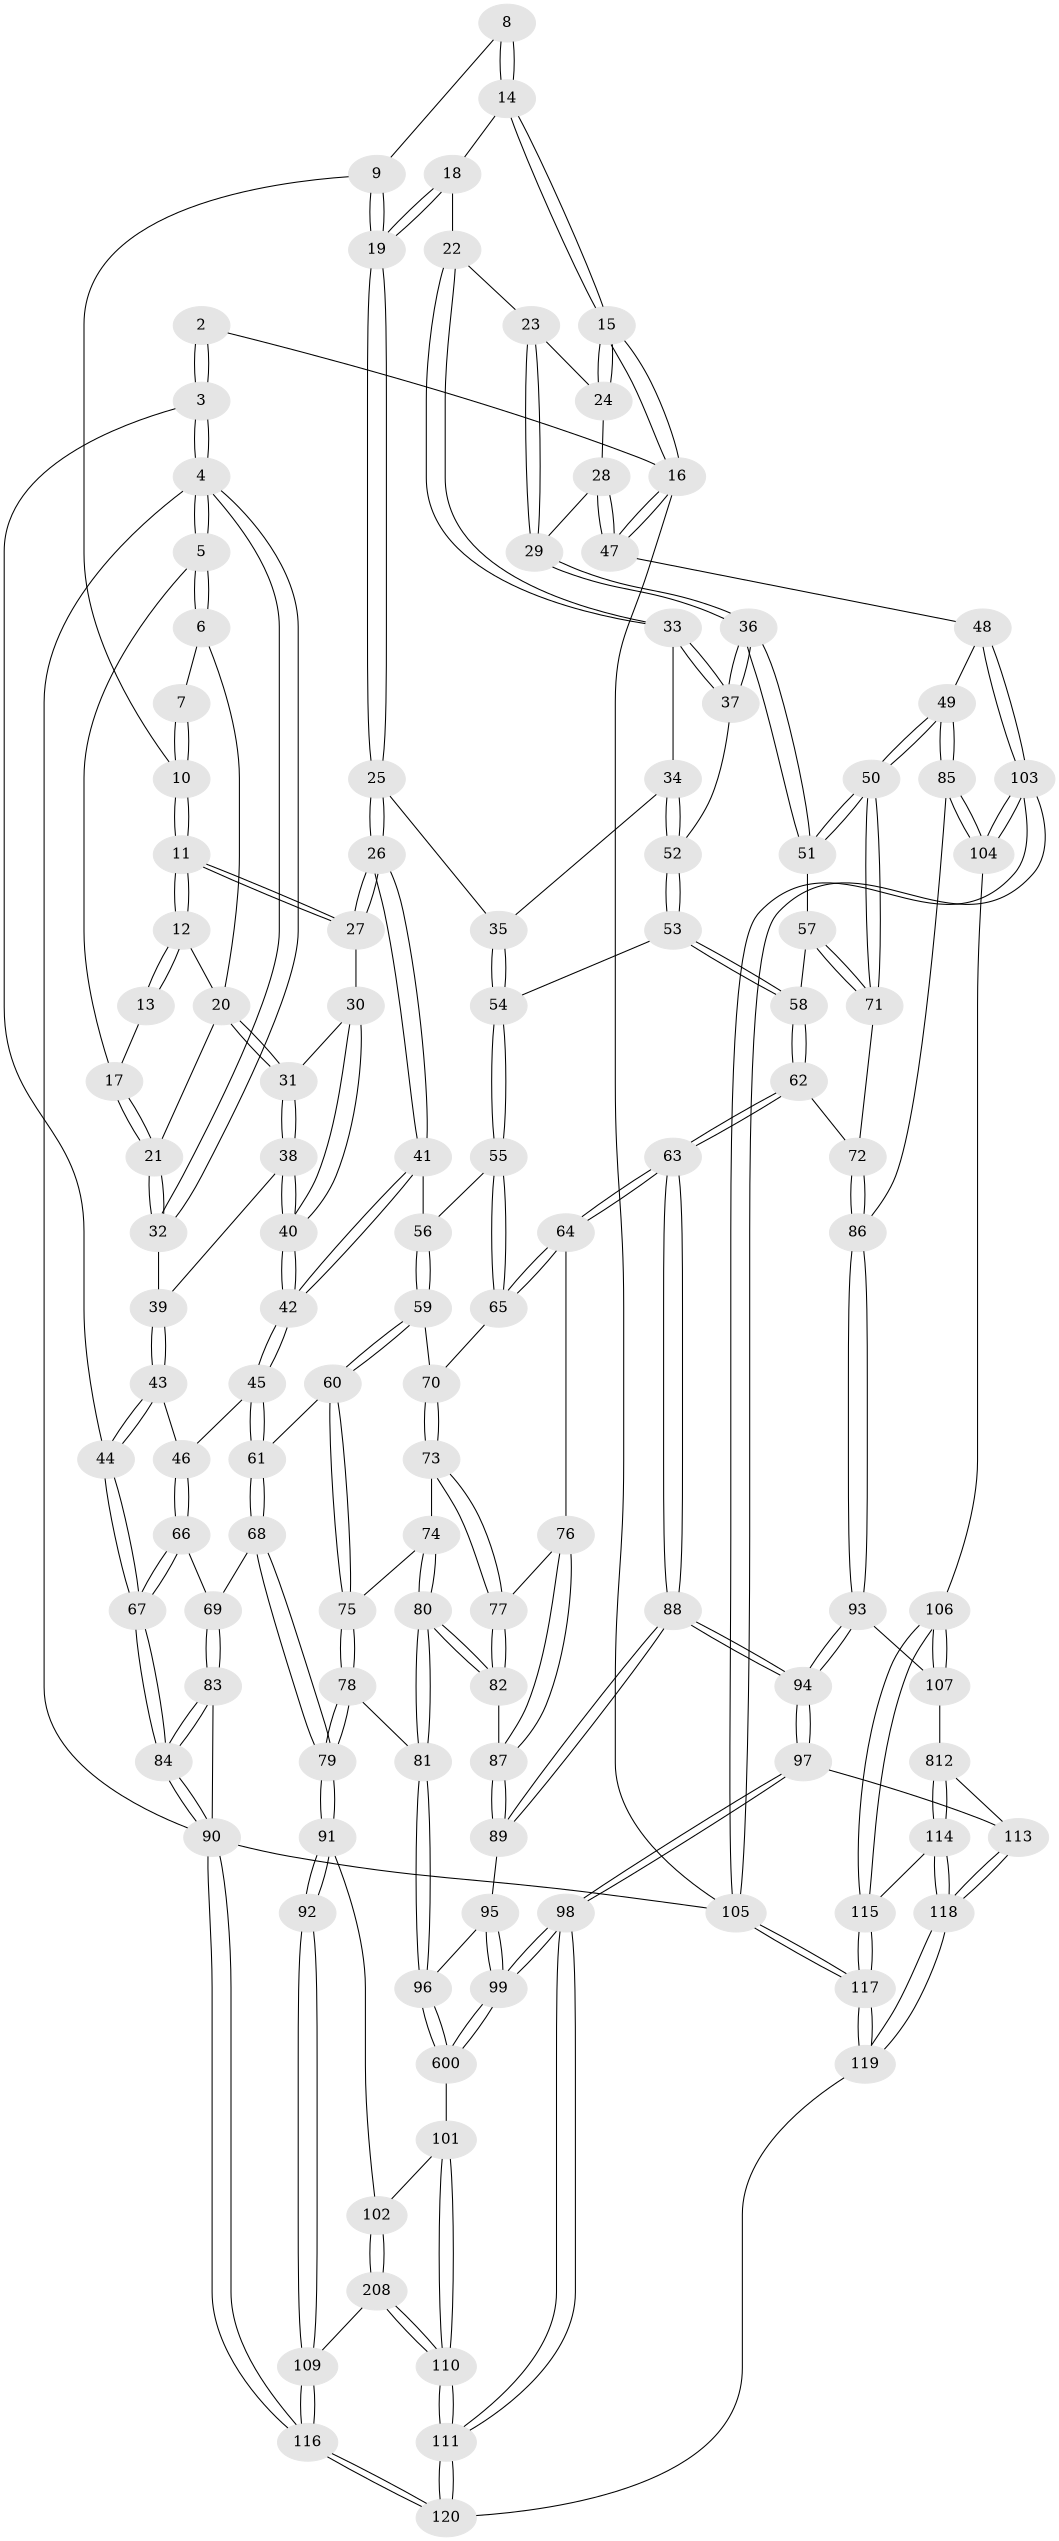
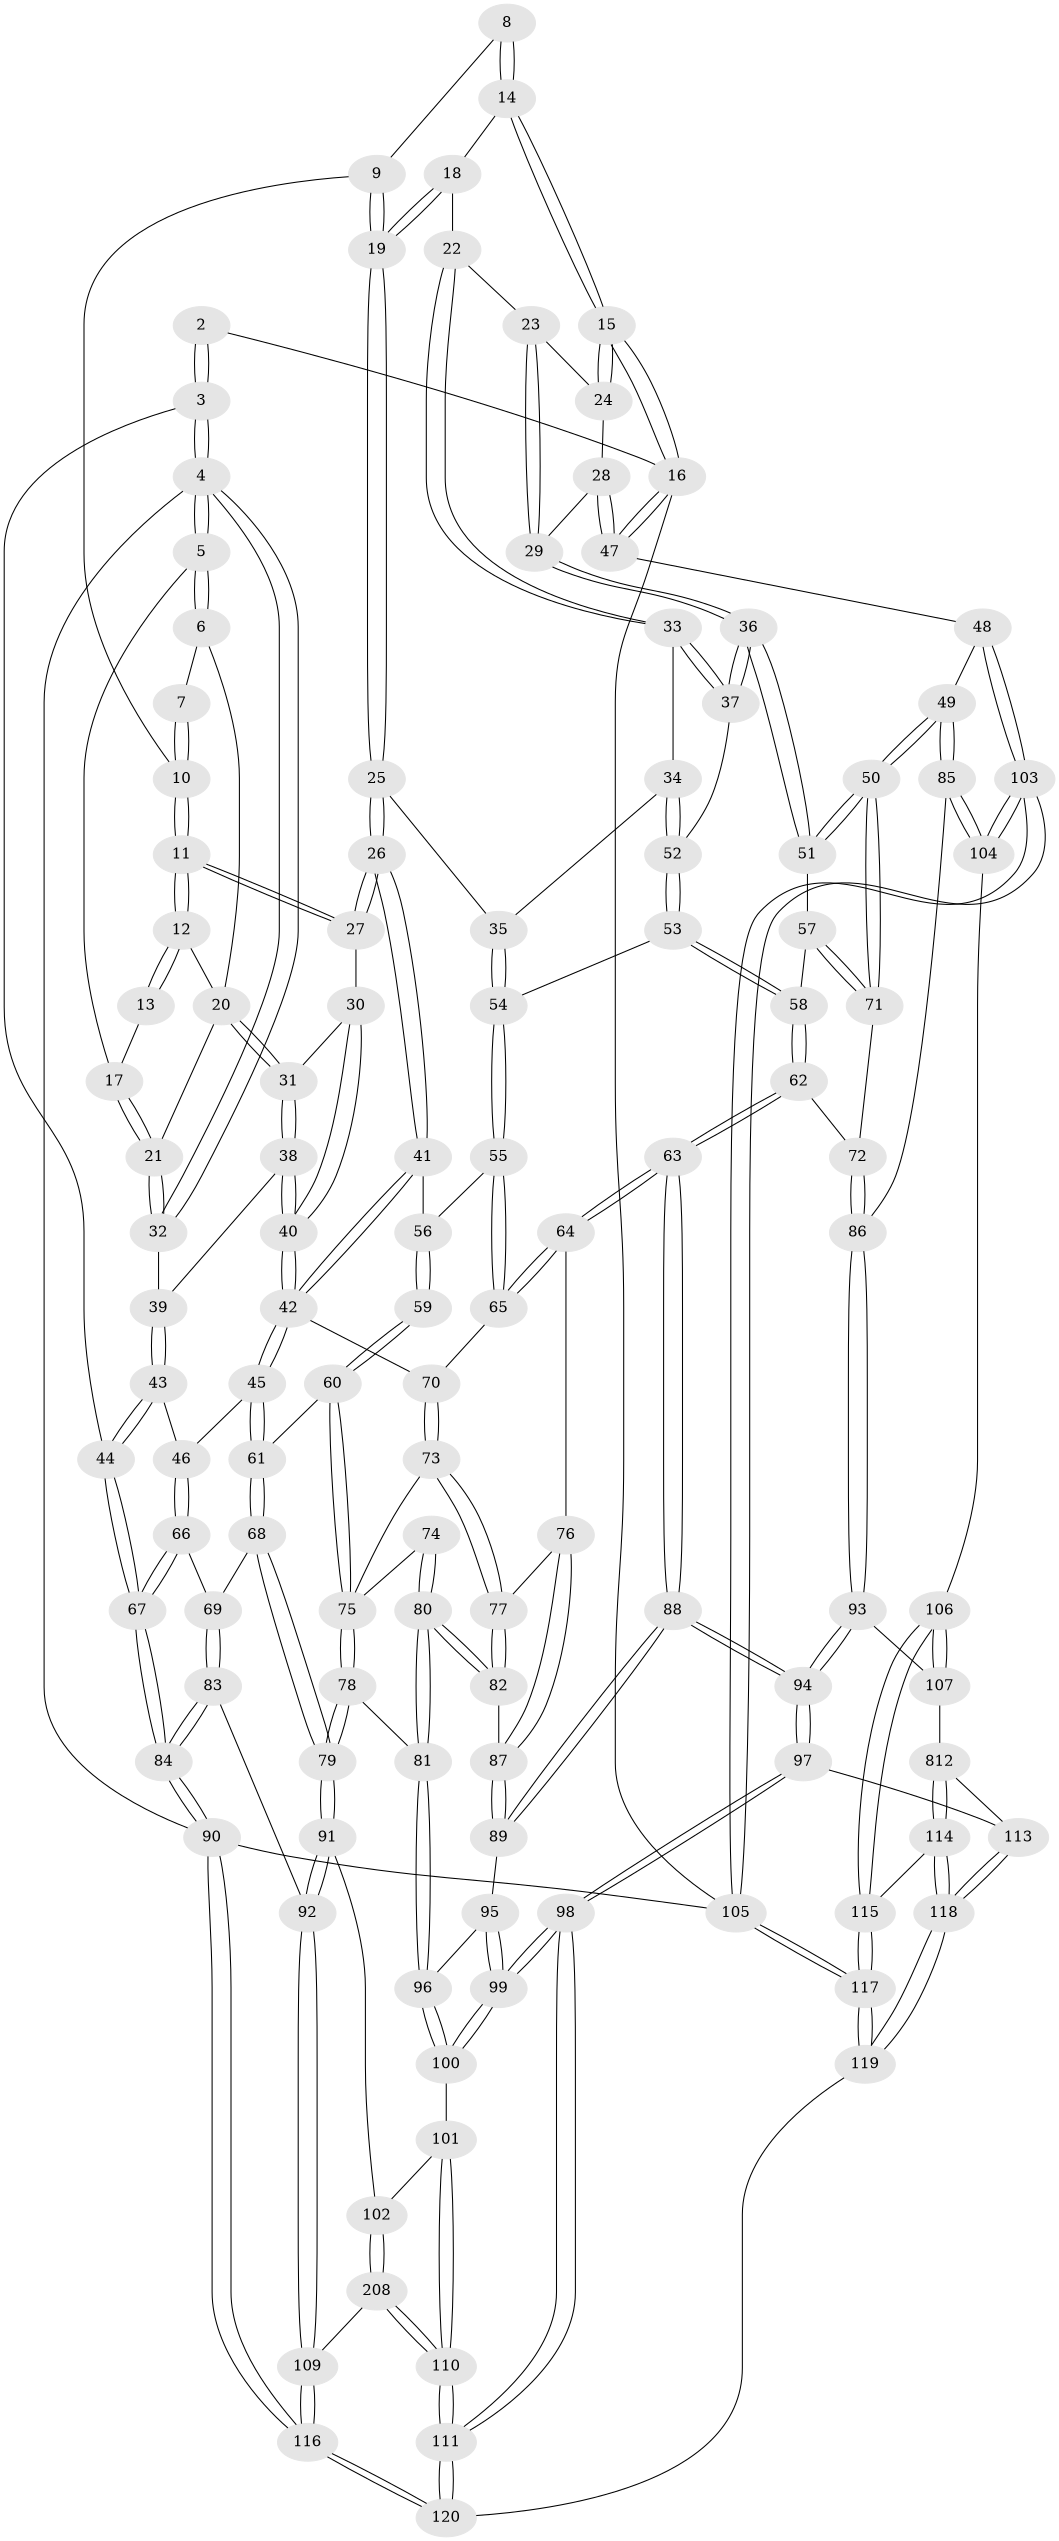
(427, 1346) -> (360, 1346)
(432, 1497) -> (384, 1533)
(213, 1762) -> (260, 1800)
(446, 2064) -> (446, 2064)
